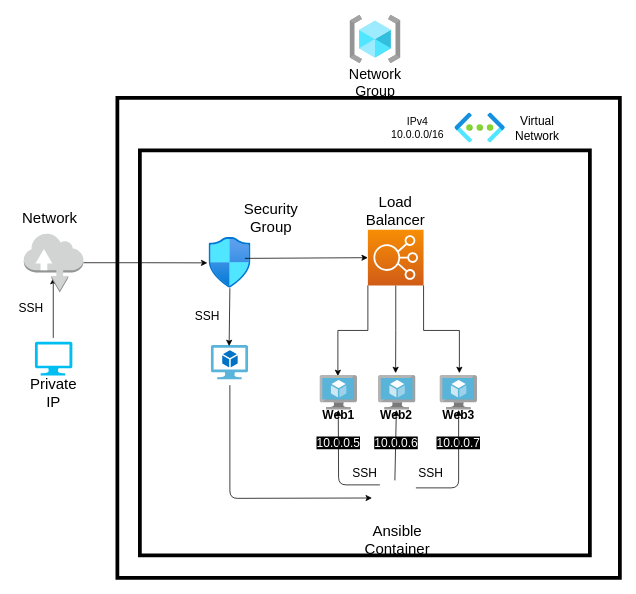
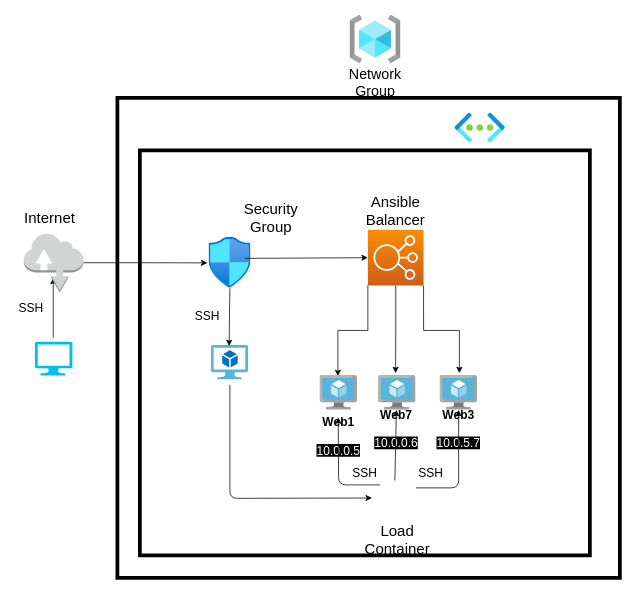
(418, 128) -> none
(537, 128) -> none
(396, 210) -> (396, 210)
(50, 217) -> (50, 217)
(54, 393) -> none
(338, 429) -> (338, 436)
(396, 429) -> (396, 429)
(459, 429) -> (459, 429)
(398, 540) -> (398, 540)
